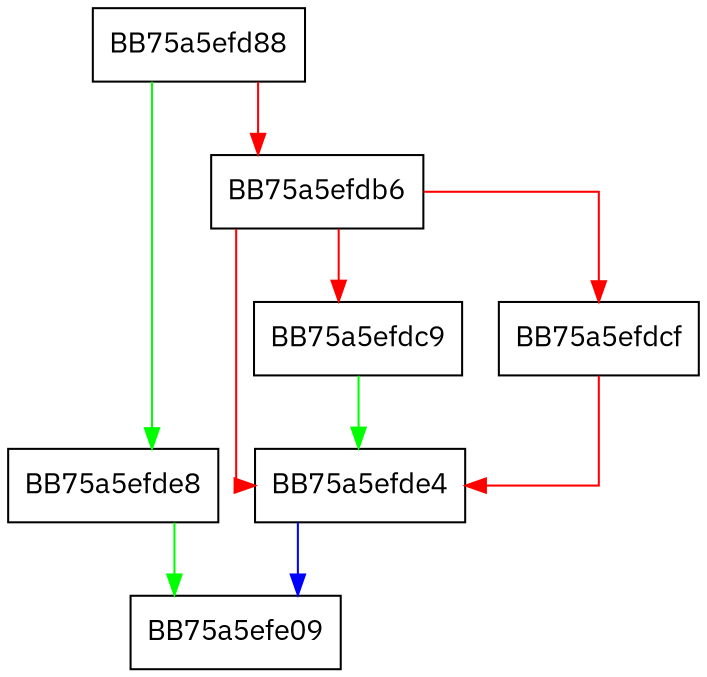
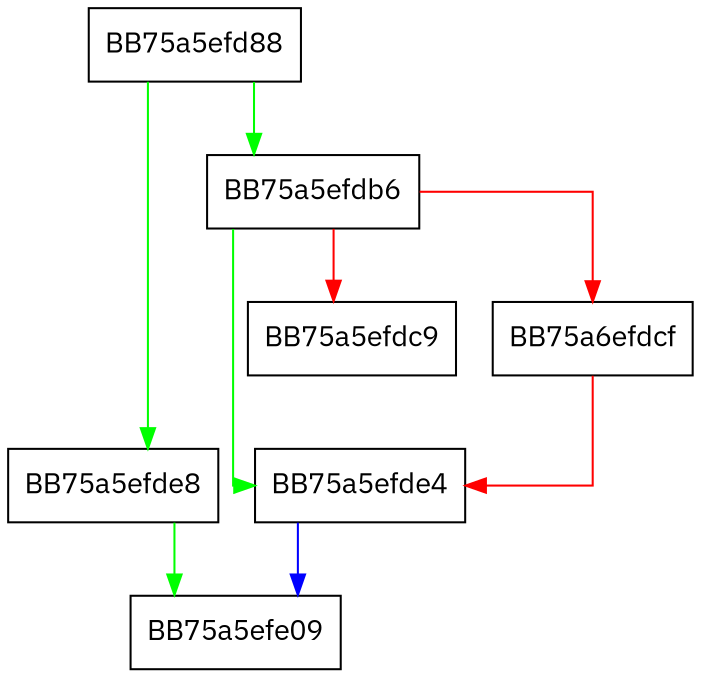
(258, 108) -> (254, 108)
(599, 339) -> (593, 339)
(236, 358) -> (233, 358)
(359, 402) -> none
